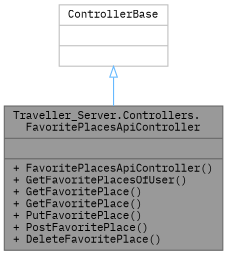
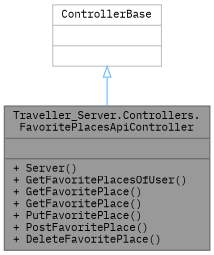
(114, 168) -> (46, 168)
